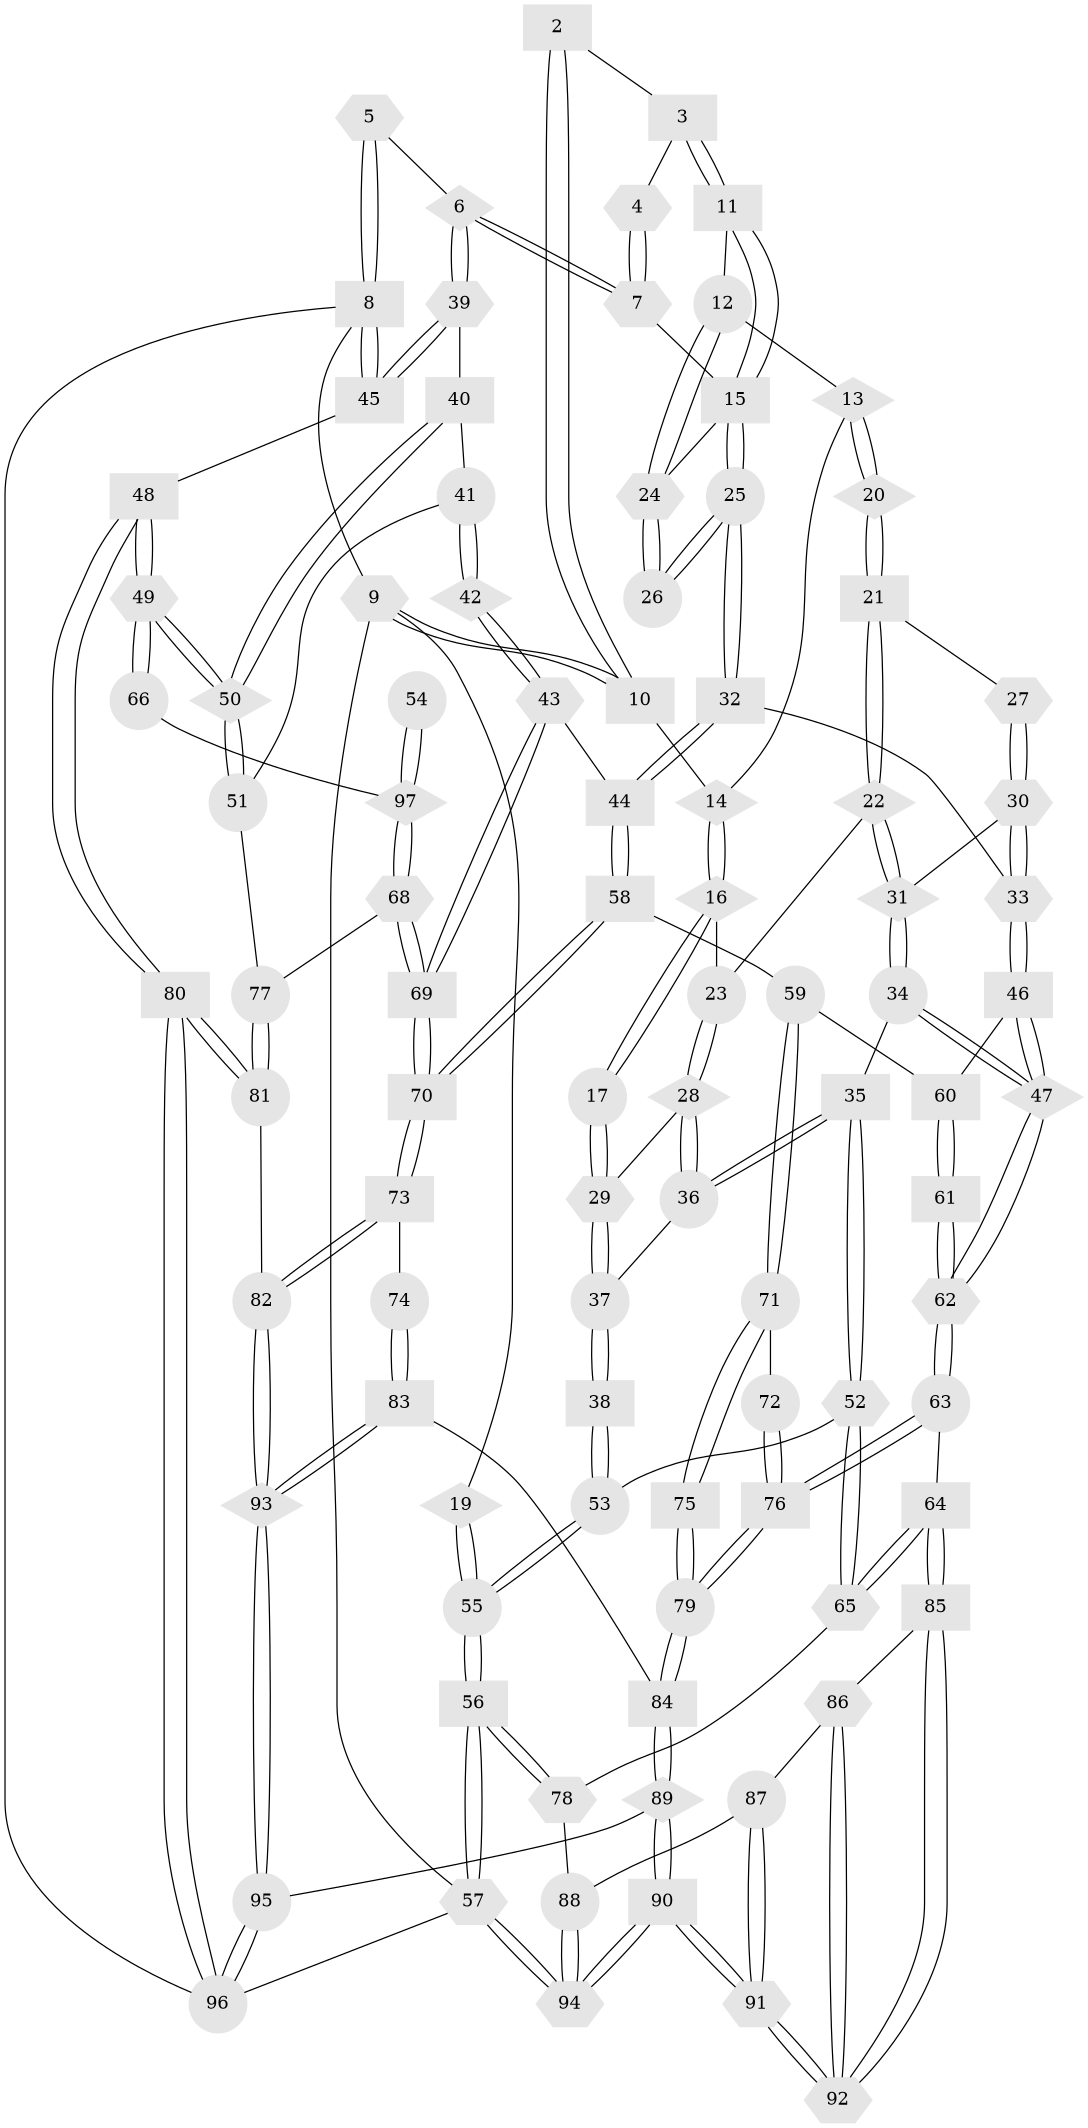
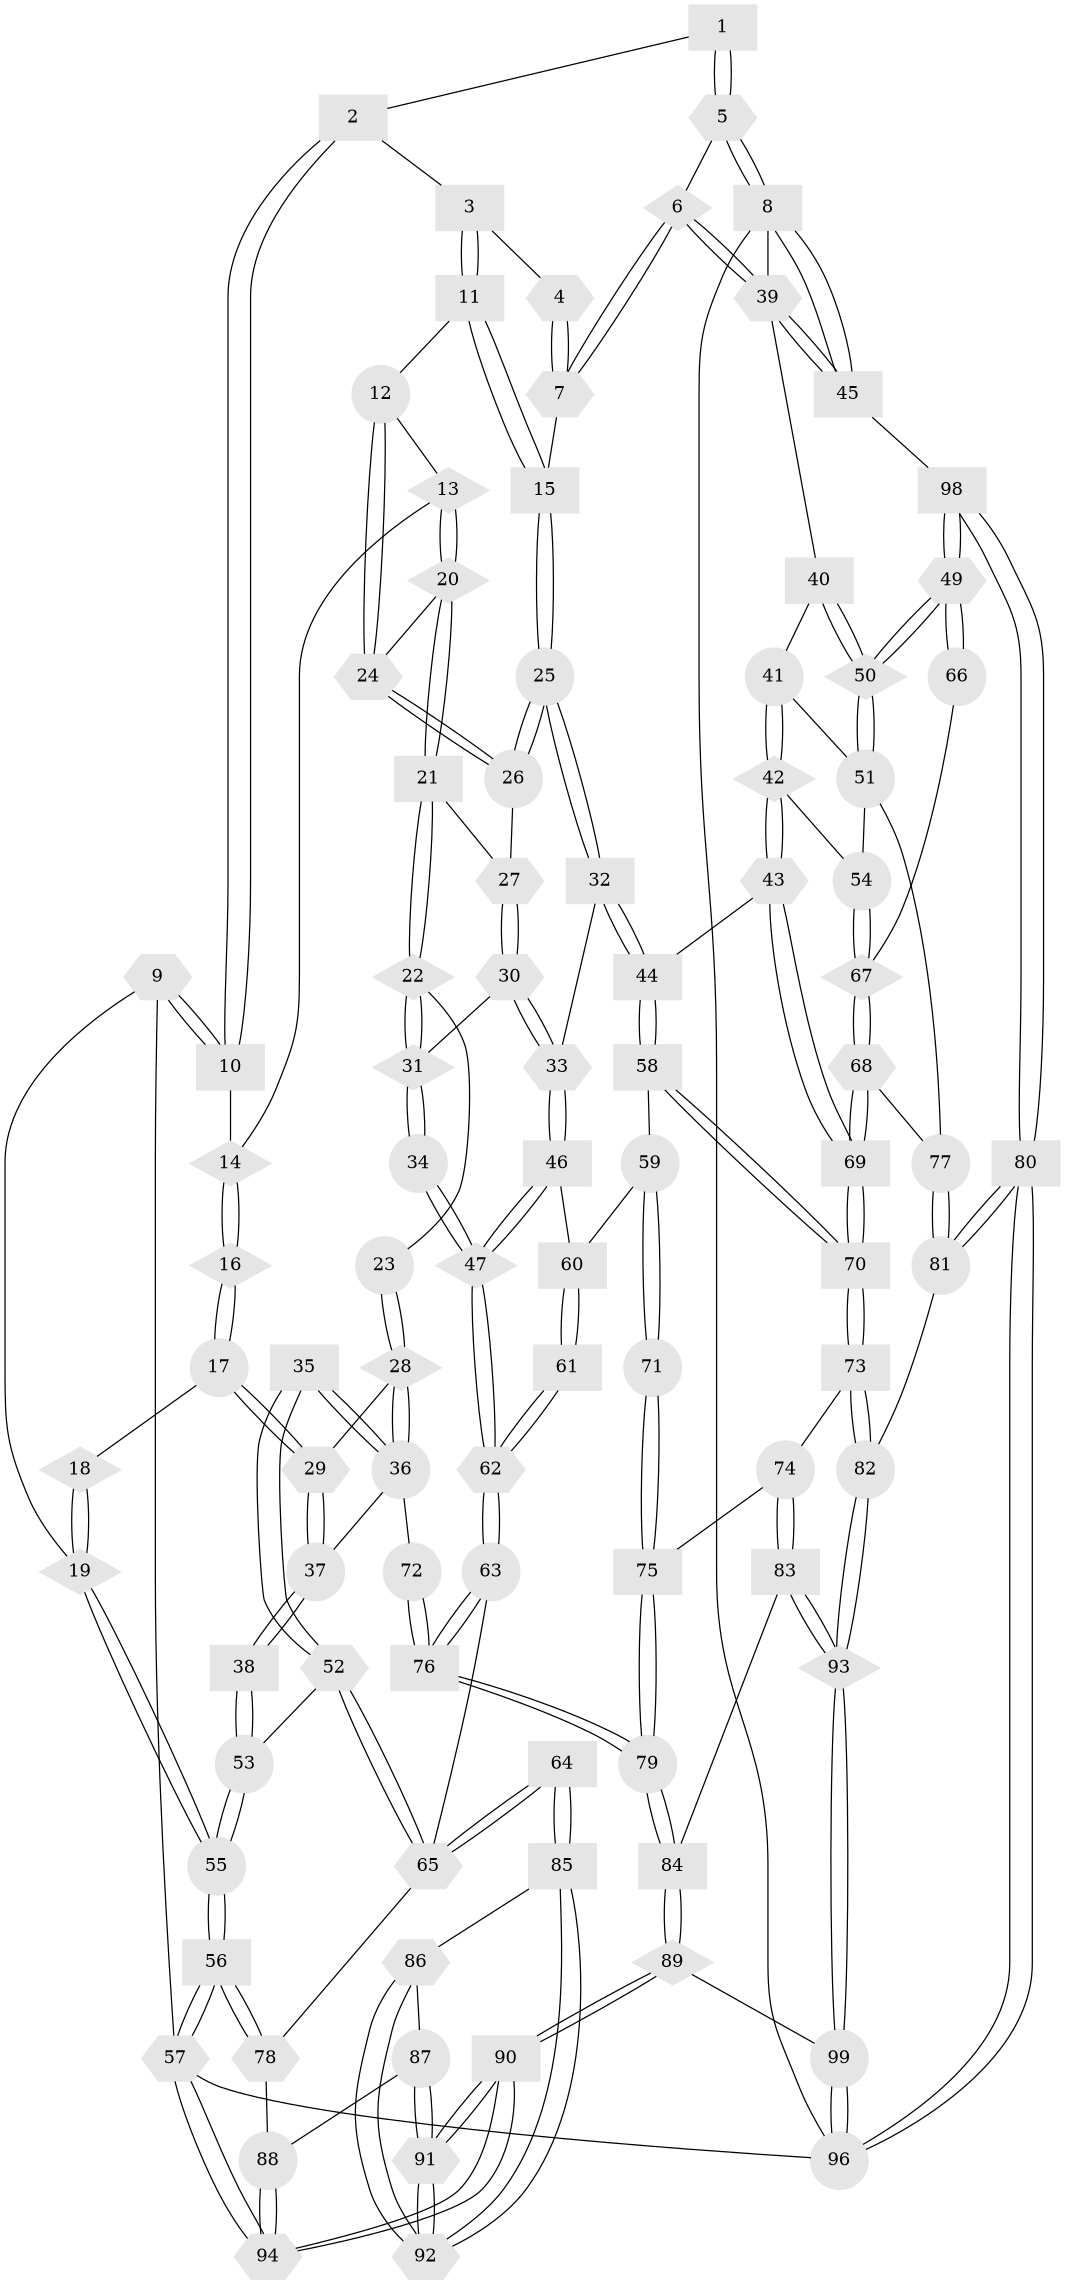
none -> (723, 28)
(692, 449) -> (411, 626)
(321, 451) -> (768, 253)
(144, 496) -> (952, 490)
(406, 803) -> (862, 977)
none -> (815, 827)
none -> (864, 830)
none -> (512, 833)
(717, 937) -> none
(879, 1042) -> none
(770, 1353) -> (407, 1521)
(938, 1457) -> (463, 1722)
none -> (80, 1470)
none -> (724, 1515)
(262, 1902) -> (839, 2059)
